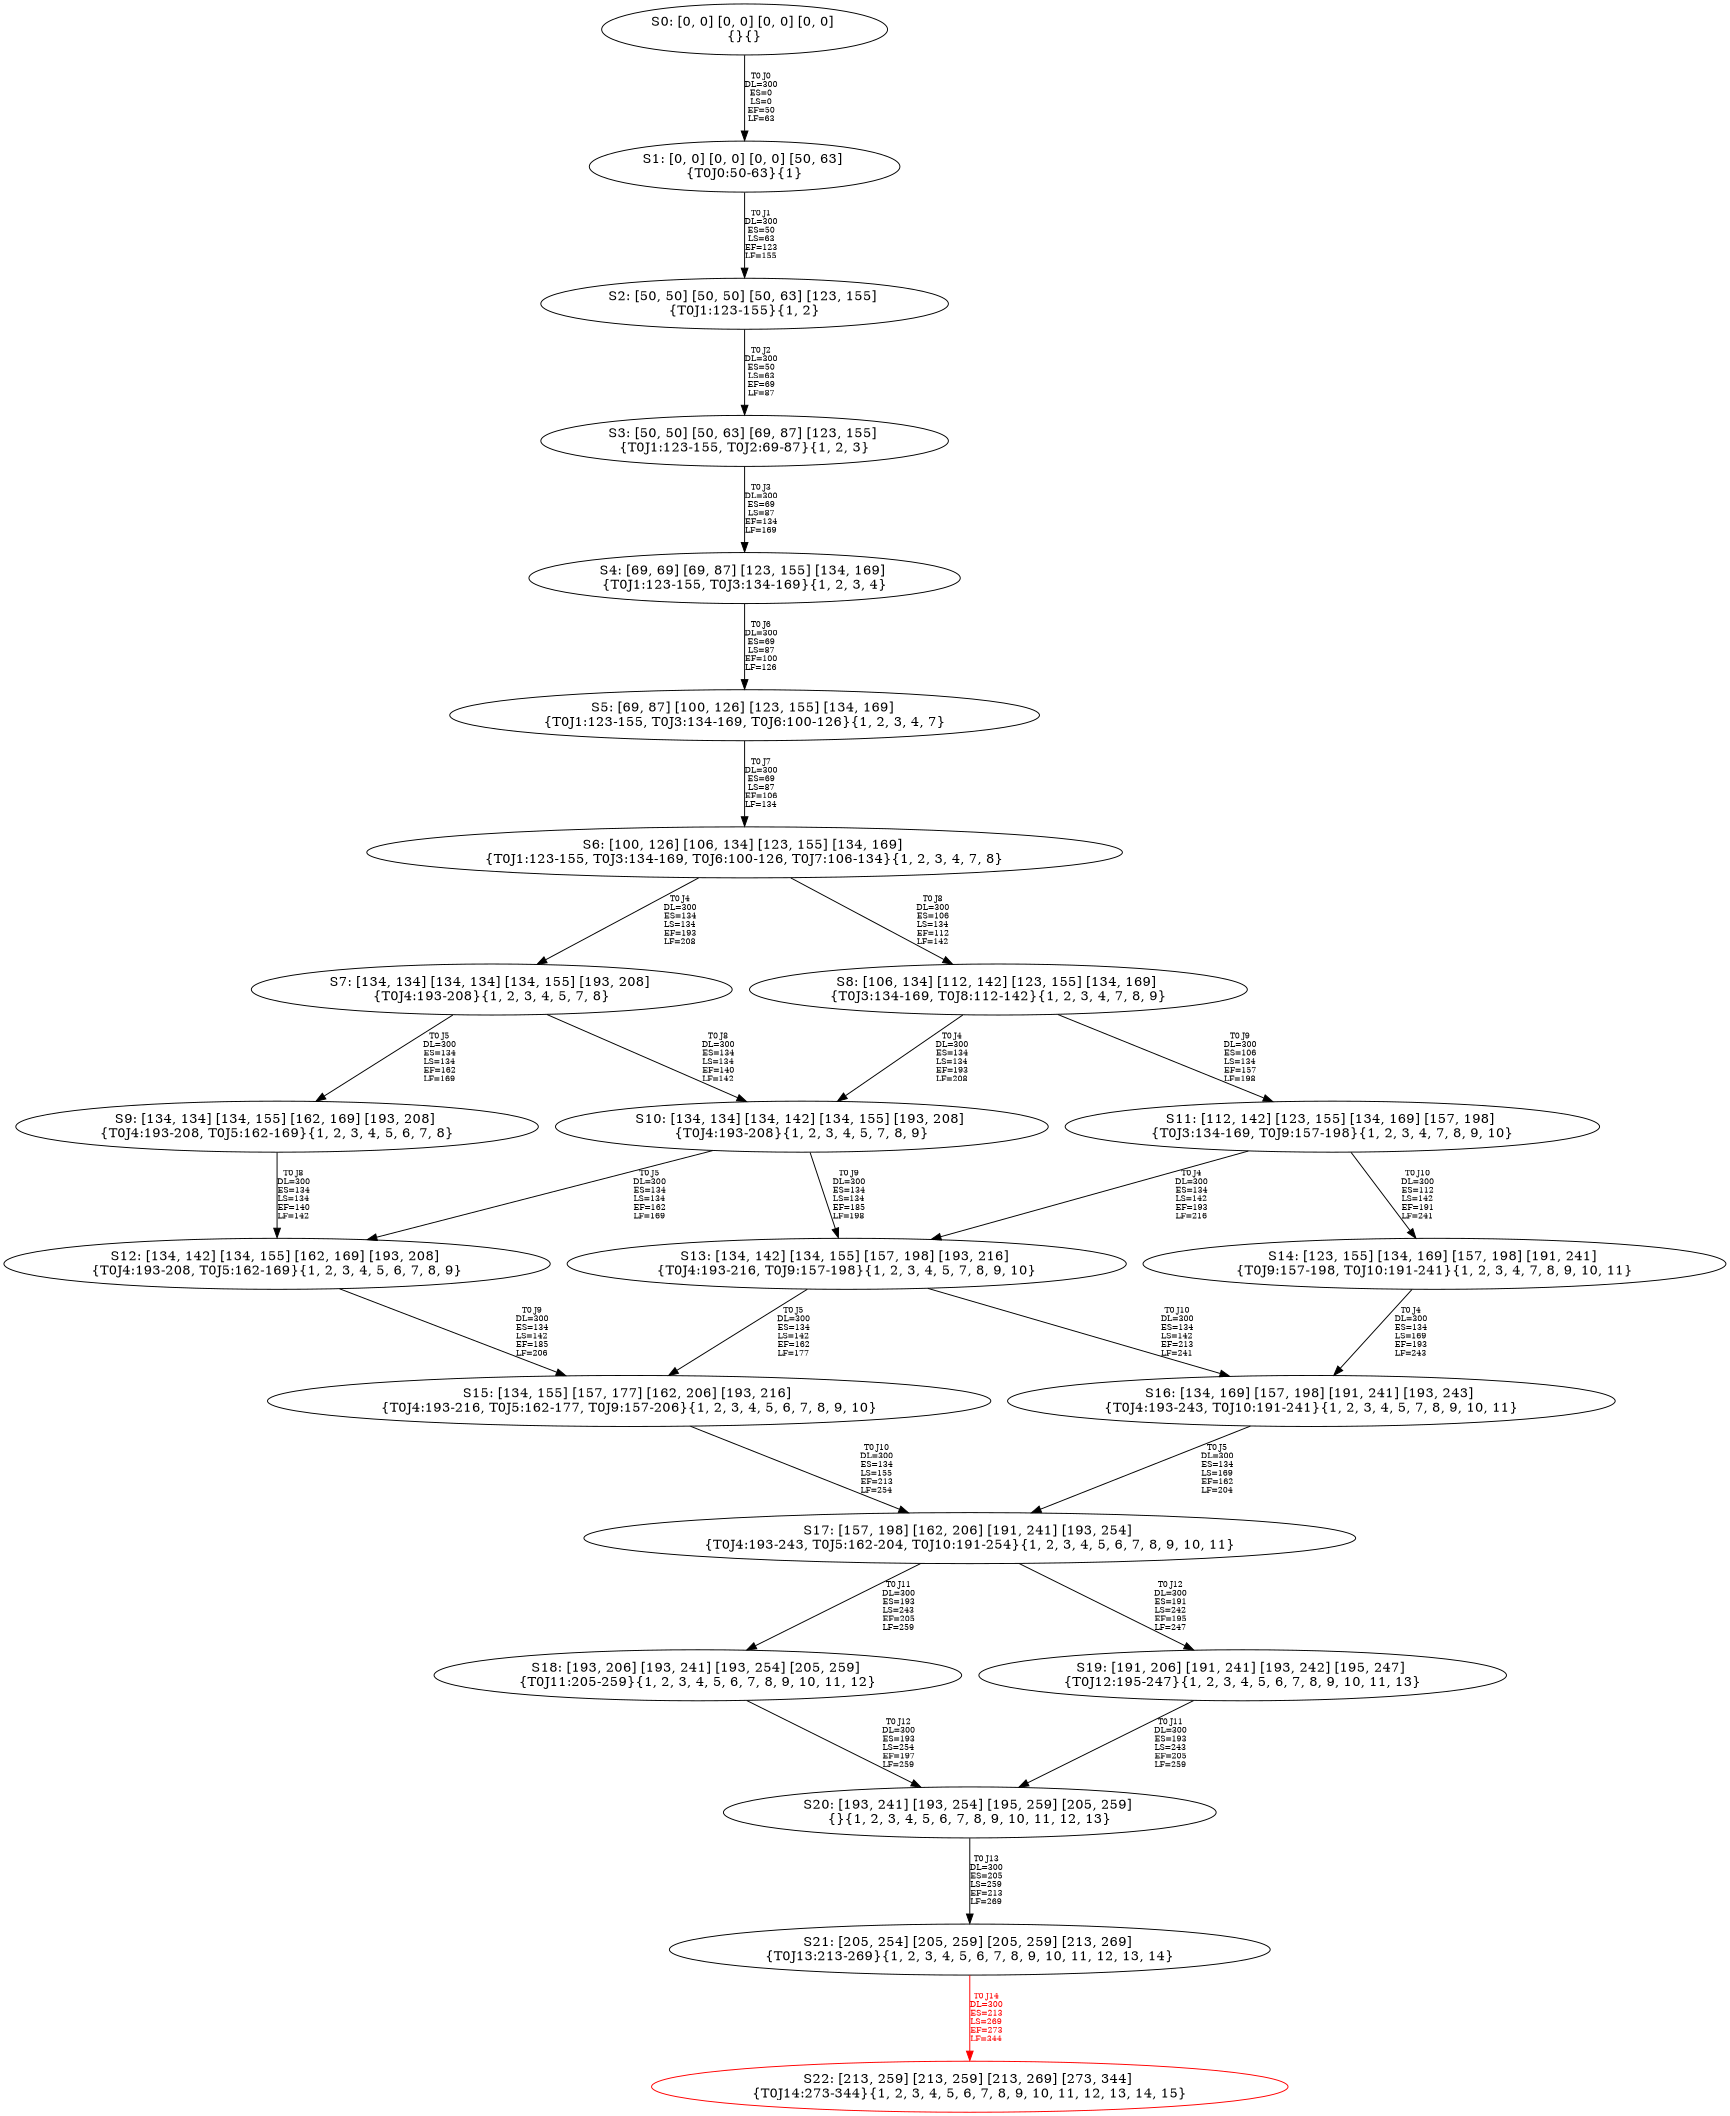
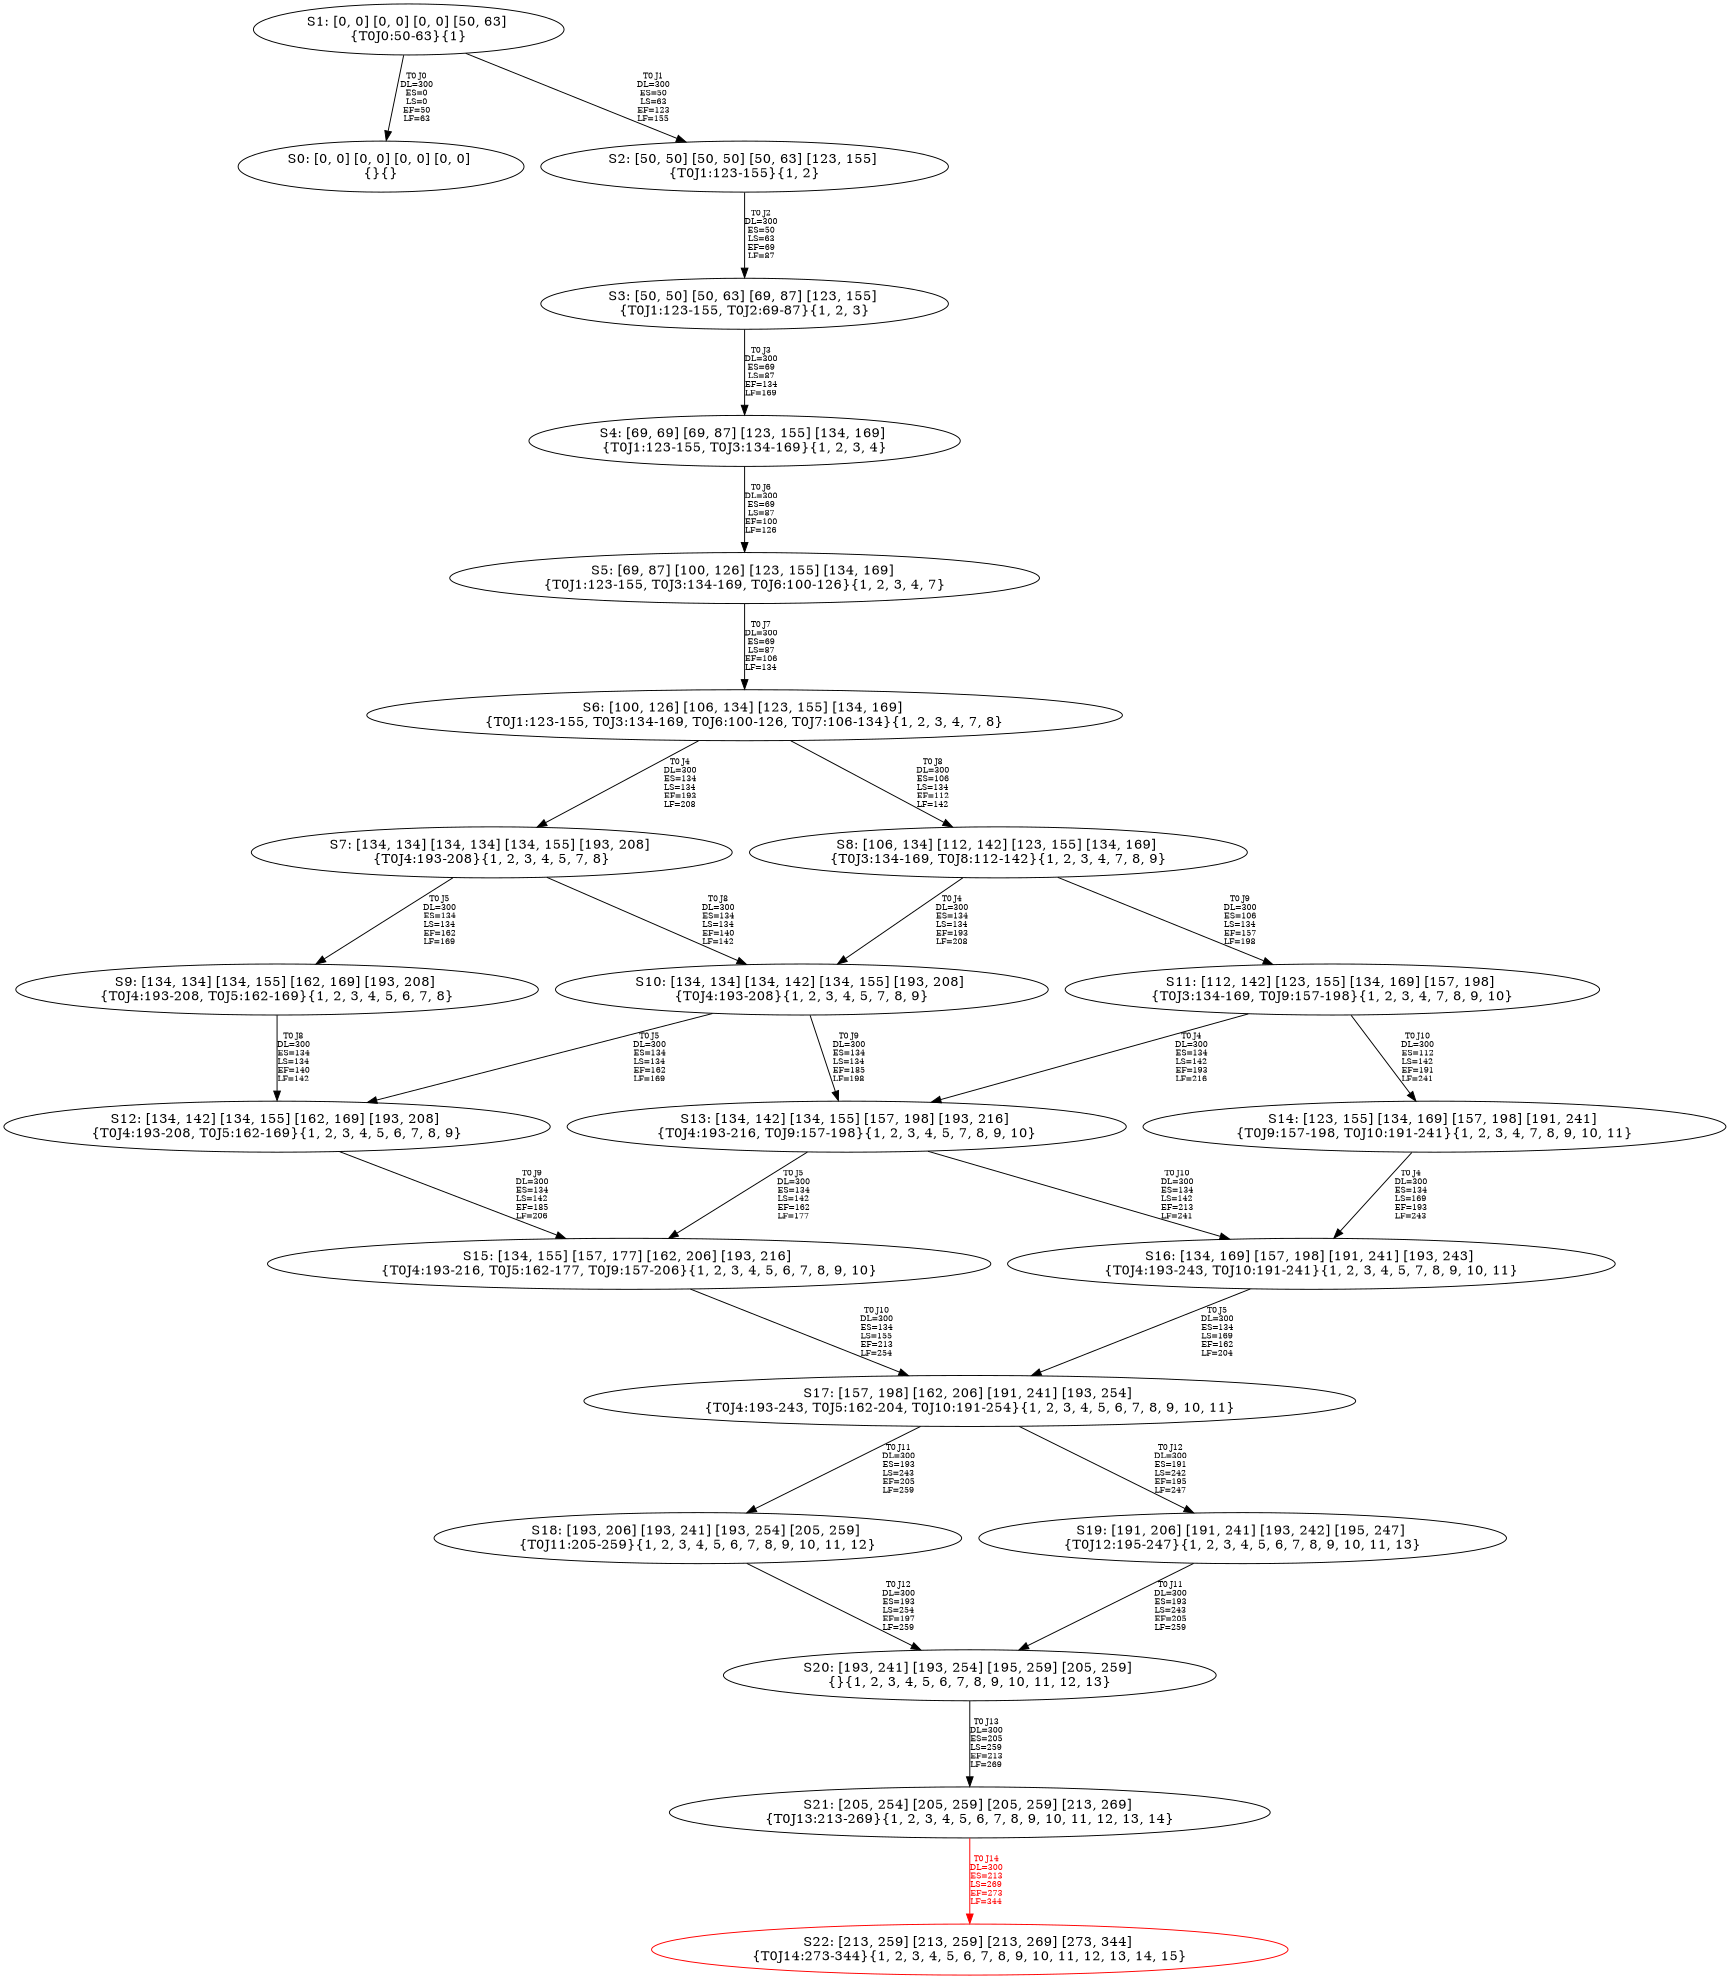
(745, 93) -> (396, 93)
